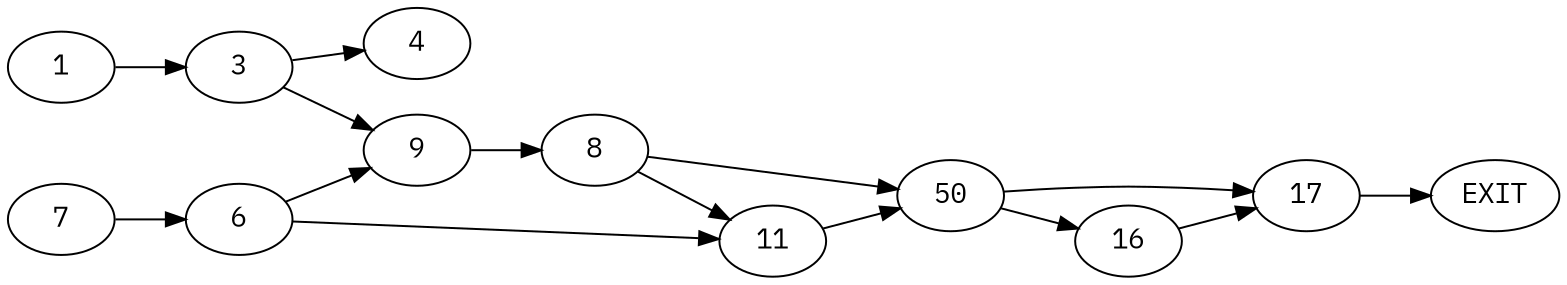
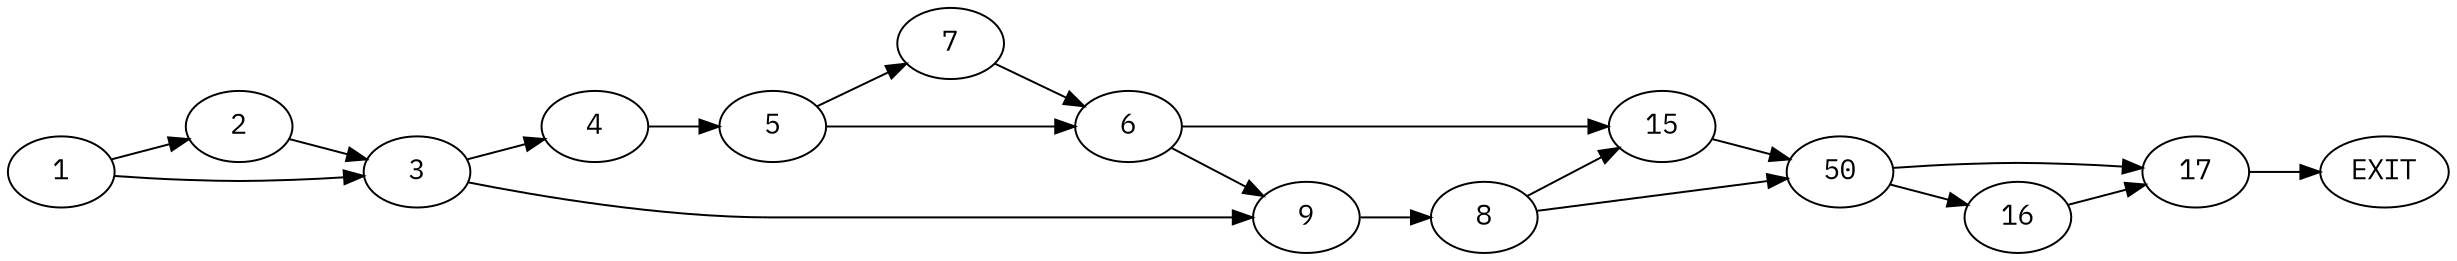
none -> (239, 126)
none -> (773, 126)
(773, 241) -> (1662, 126)
